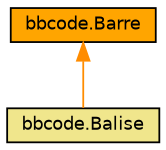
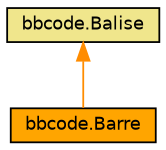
(83, 85) -> (83, 85)
